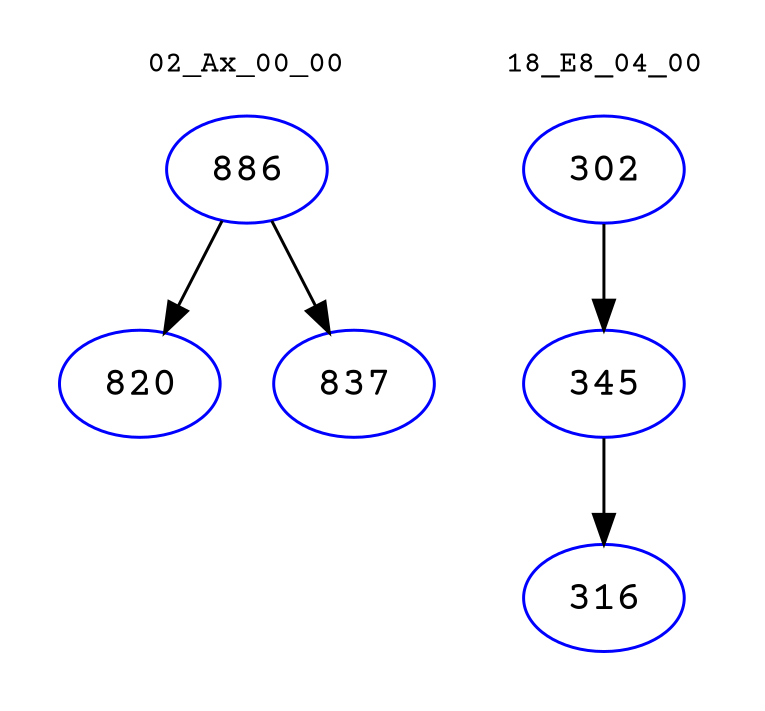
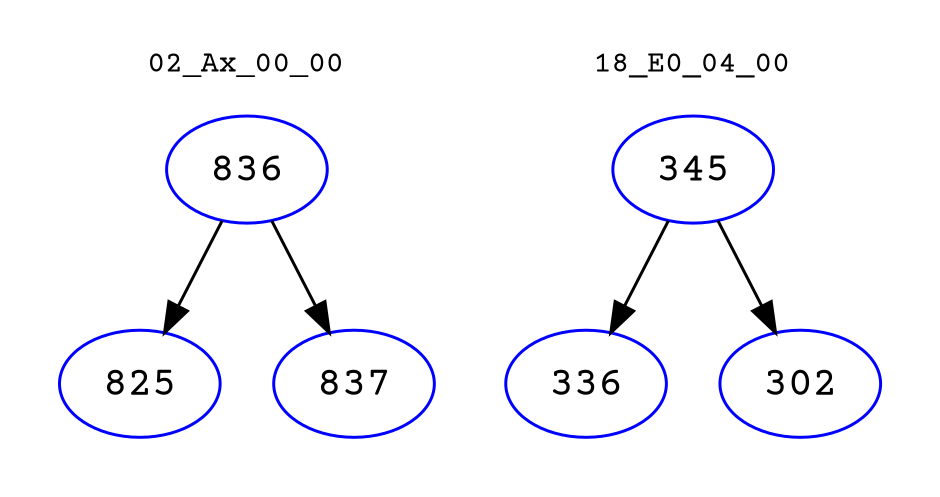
(605, 64) -> (693, 64)
(247, 170) -> (247, 170)
(604, 262) -> (740, 263)
(140, 384) -> (140, 384)
(604, 598) -> (586, 384)
